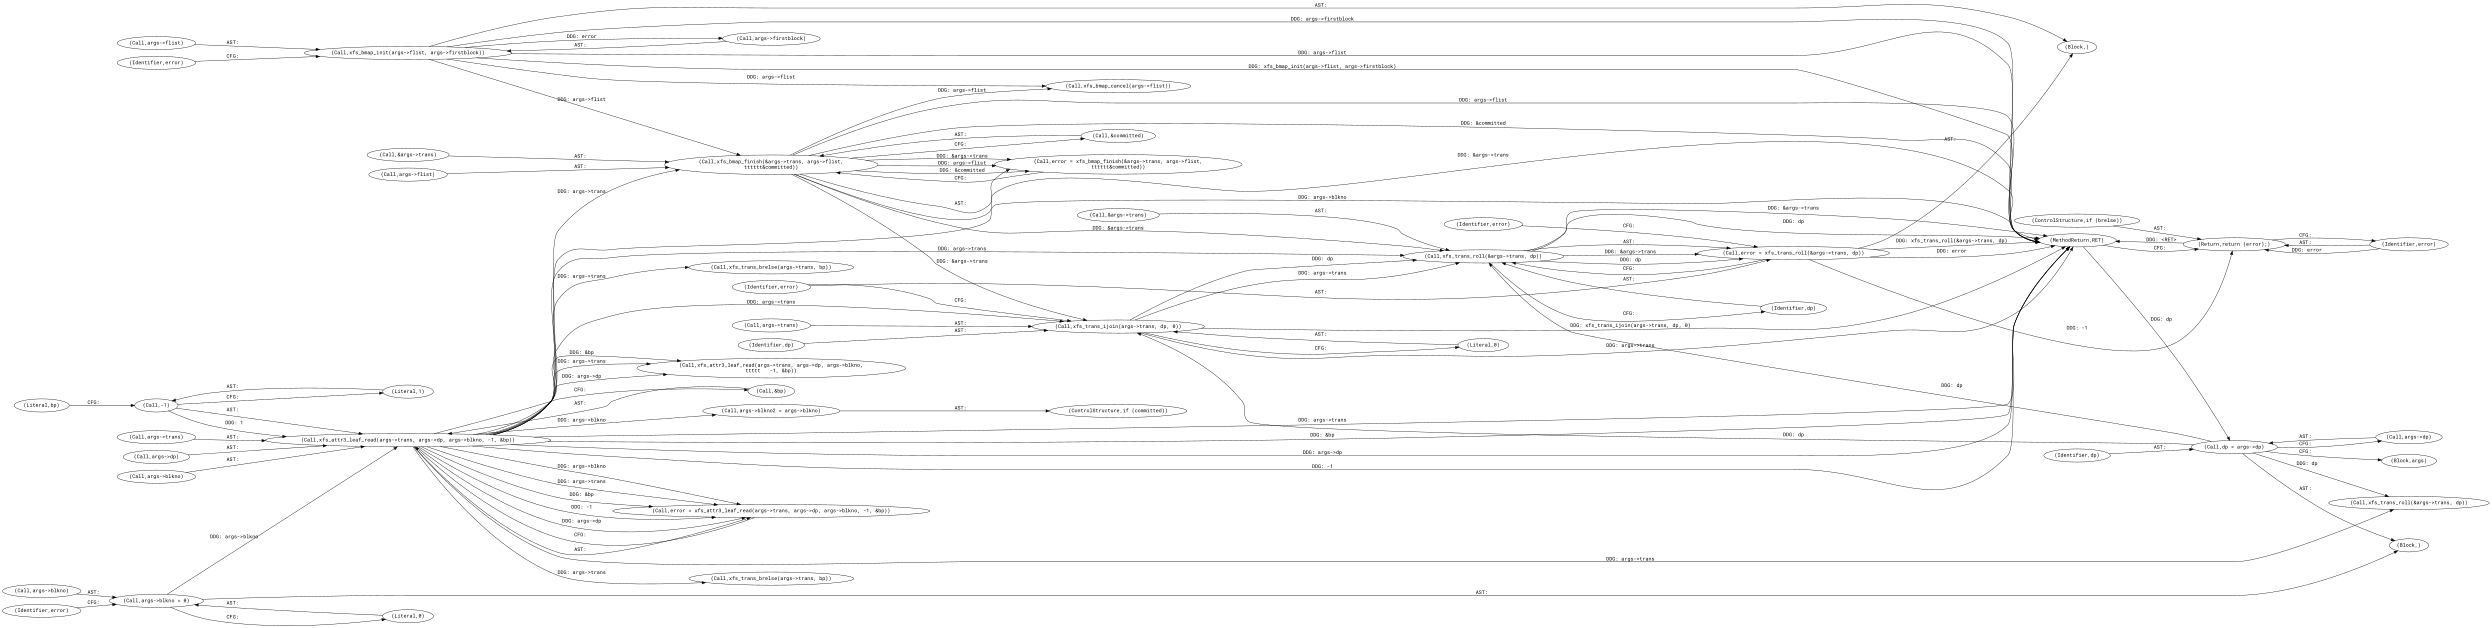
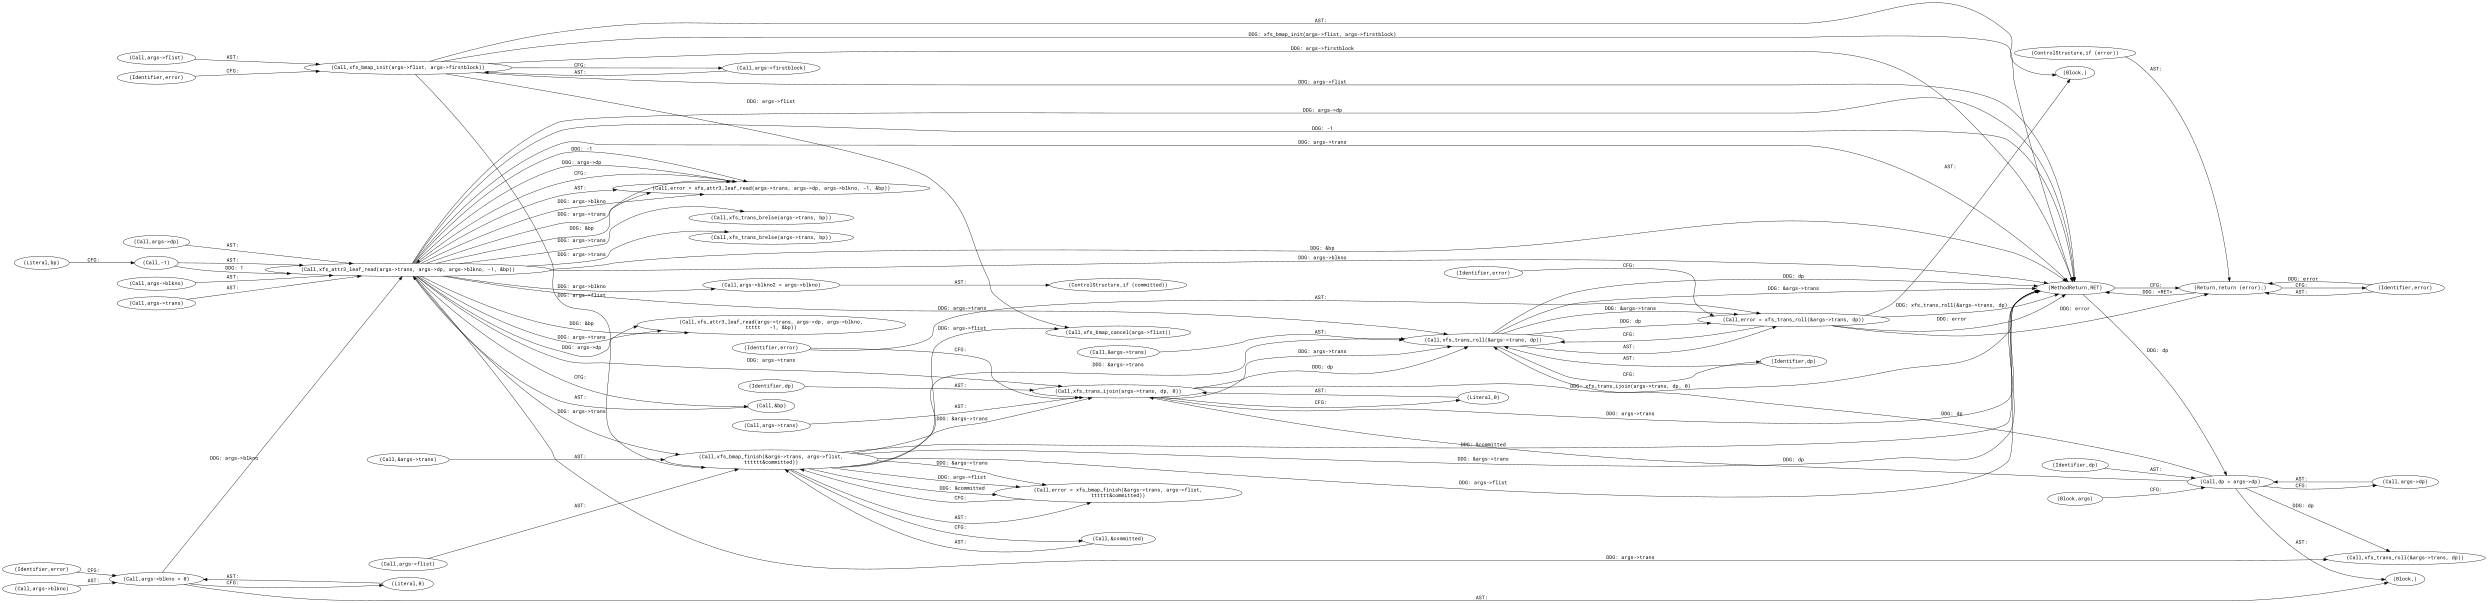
(582, 37) -> (582, 65)
(2077, 221) -> (2075, 53)
(2077, 328) -> (2075, 309)
(408, 392) -> none
(2322, 457) -> (2152, 495)
